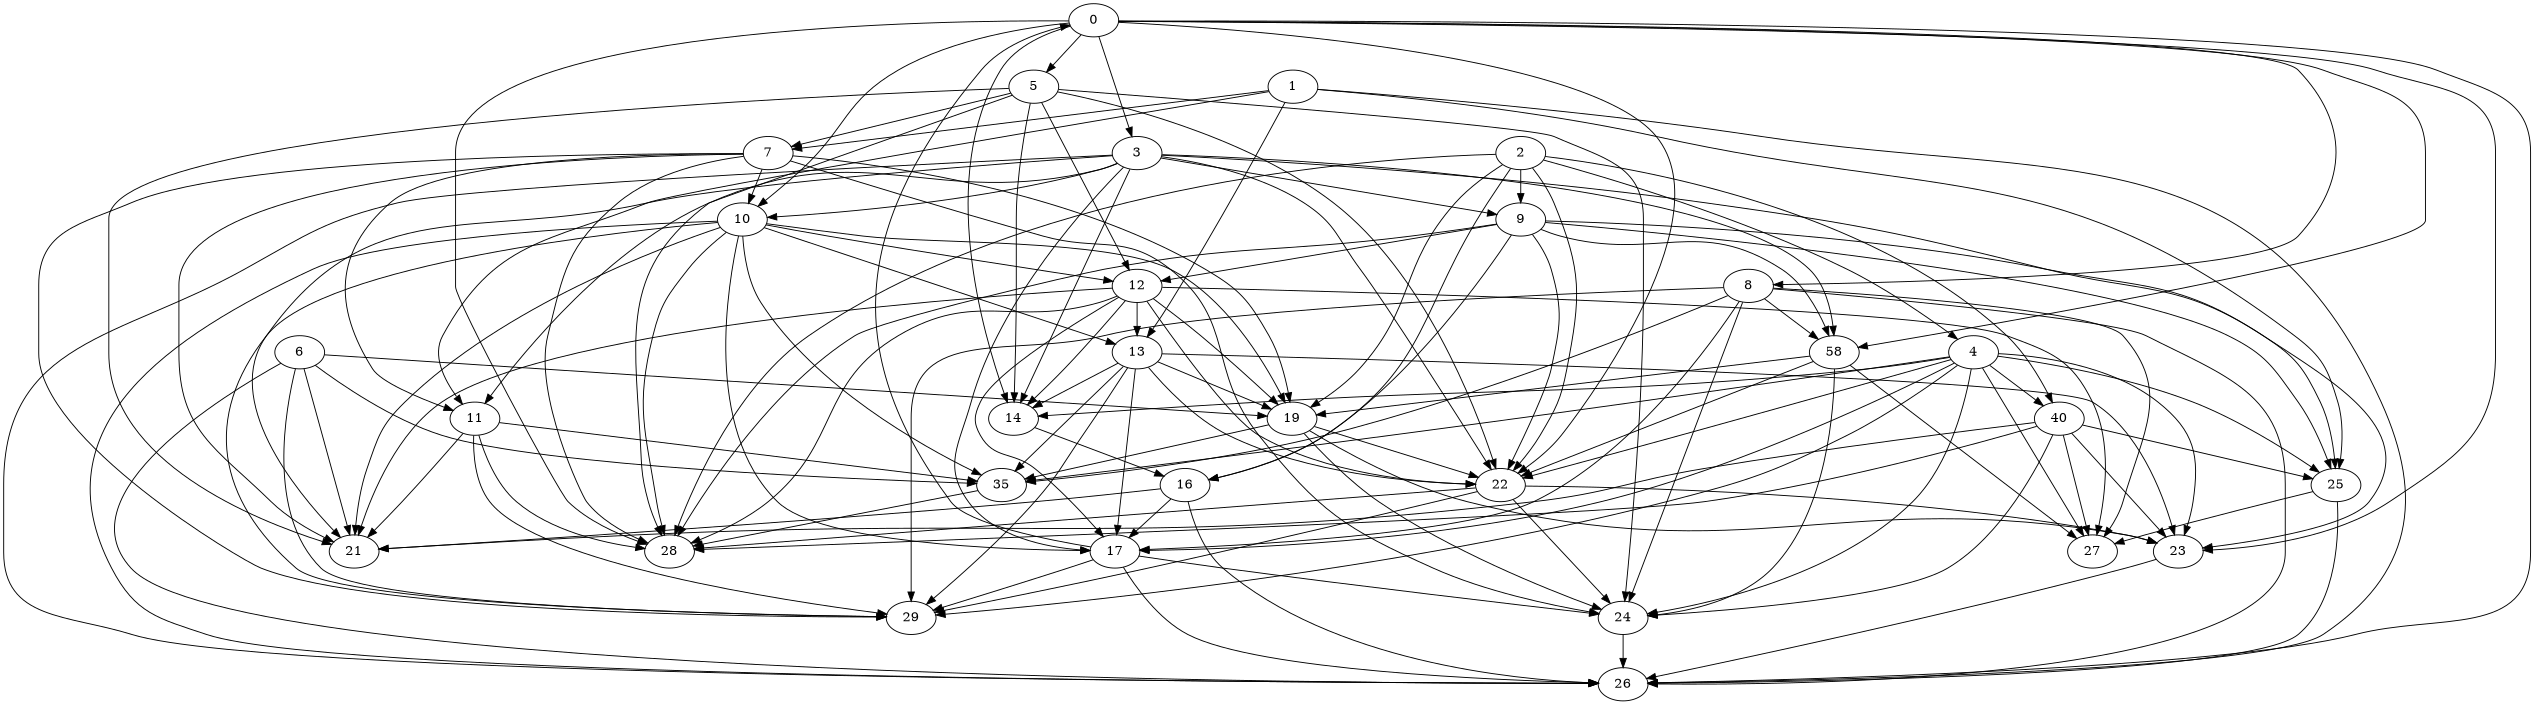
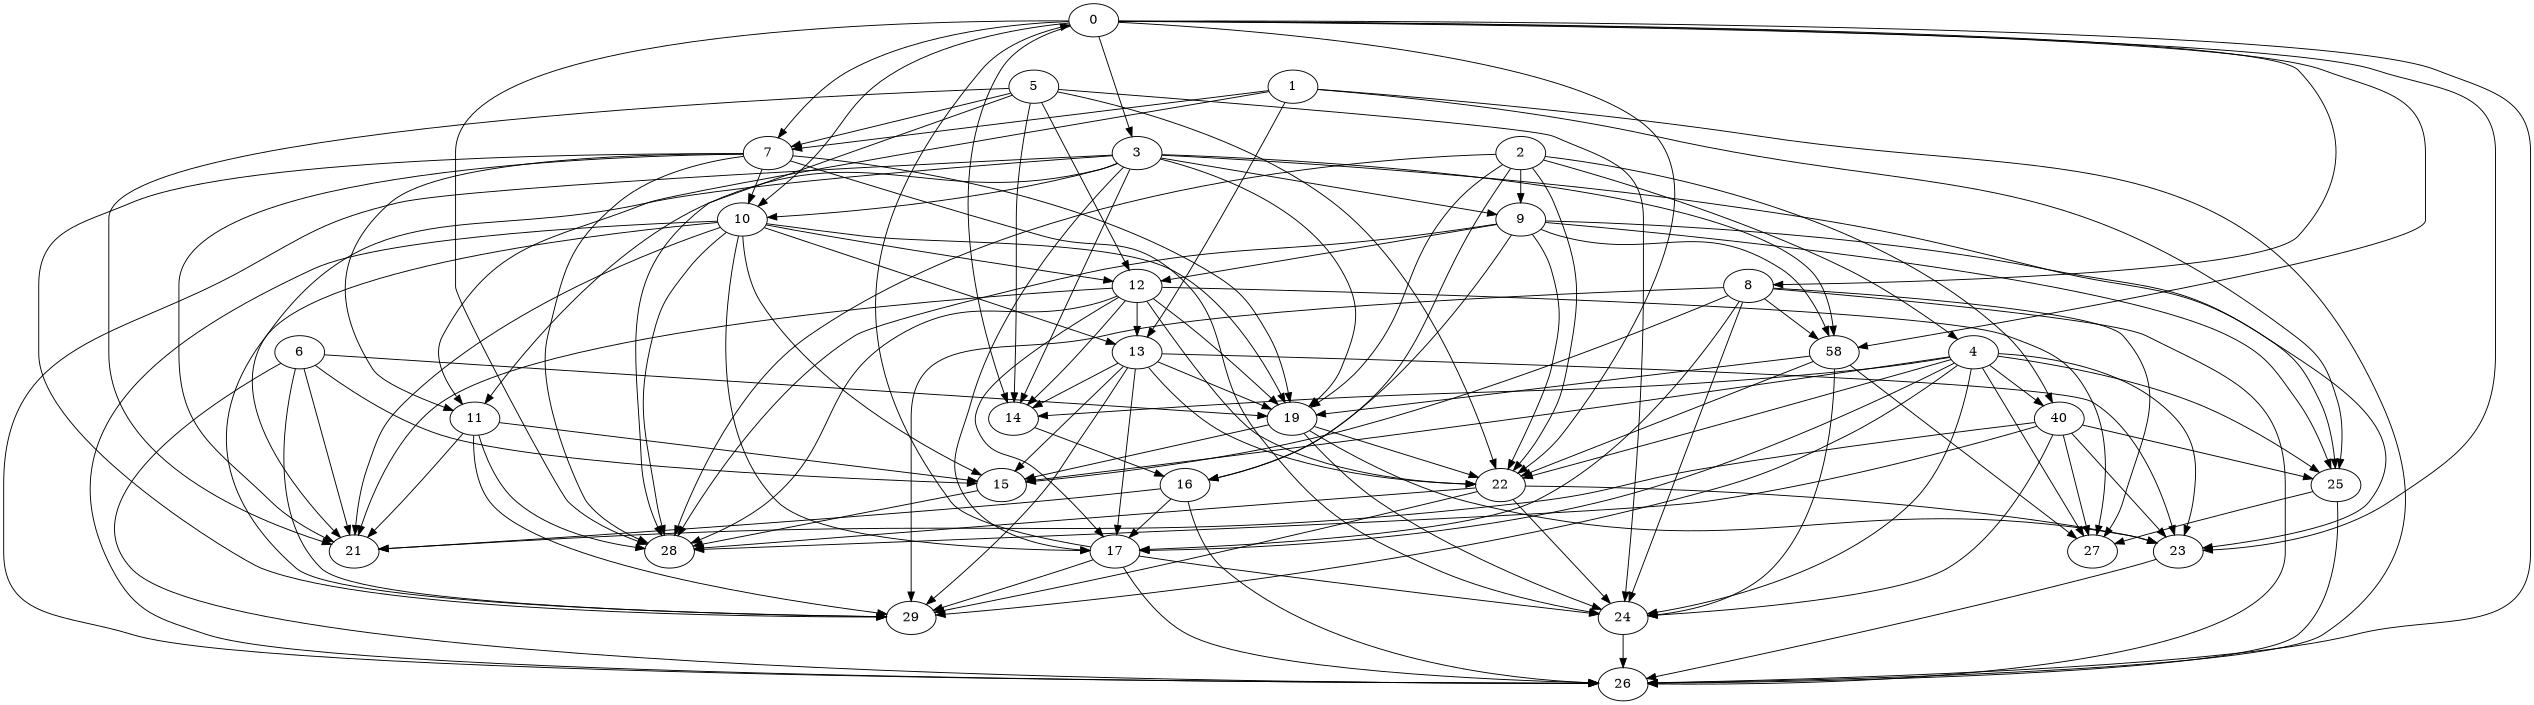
(1067, 50) -> (913, 45)
(1358, 266) -> (1313, 235)
(1002, 485) -> (1002, 485)
